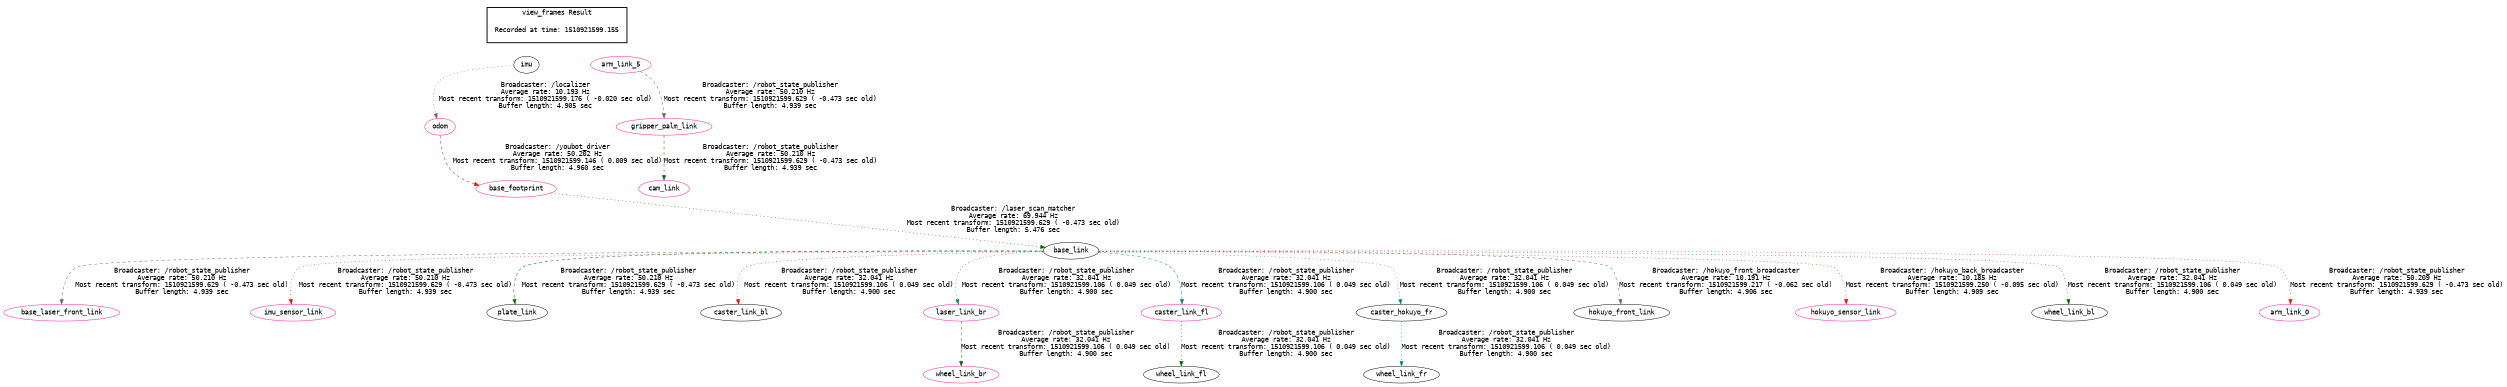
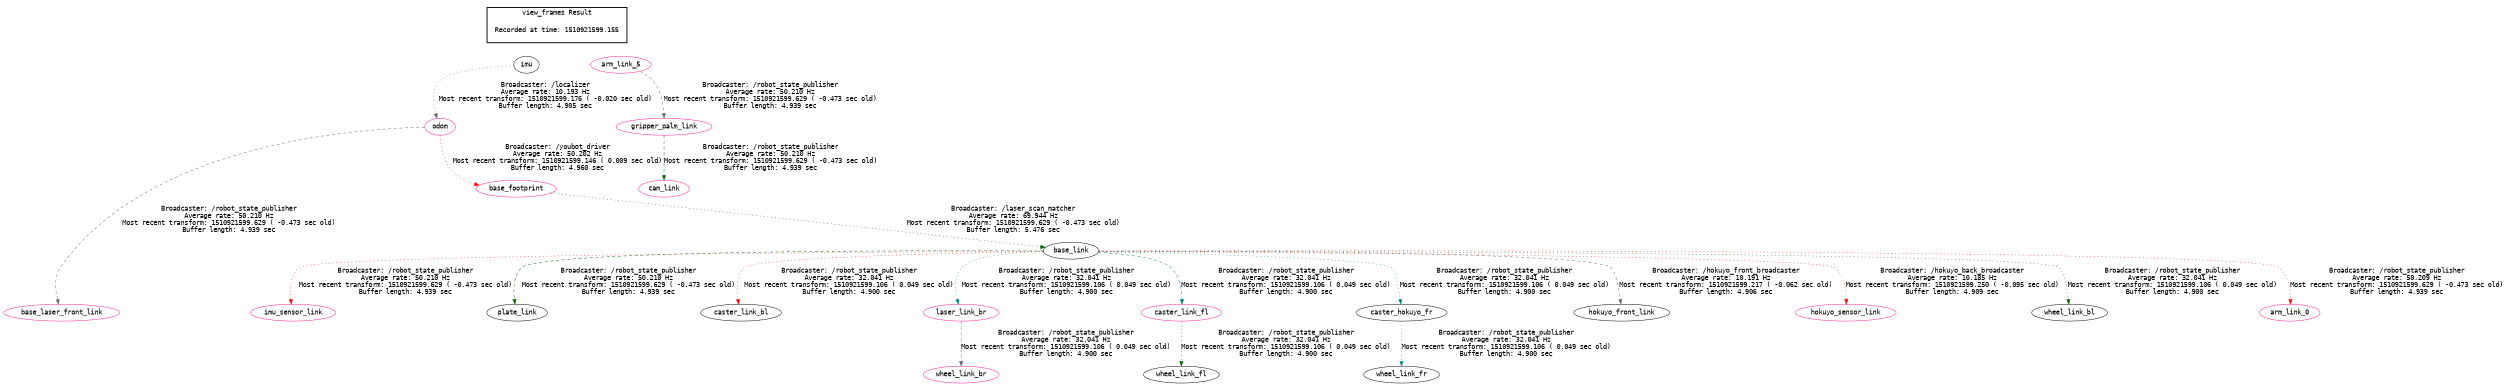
(448, 166) -> (448, 166)
(516, 254) -> (210, 164)
(961, 341) -> (961, 341)
